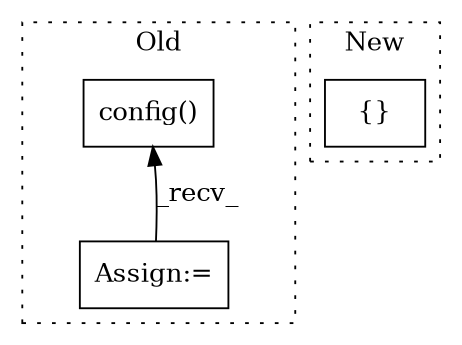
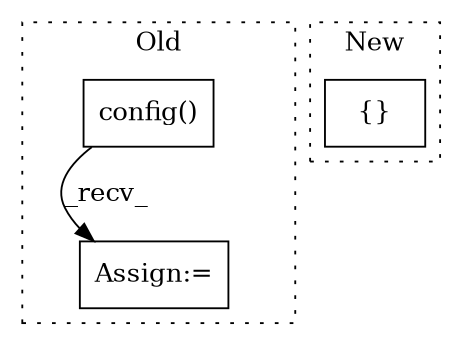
(157, 203) -> (62, 185)
